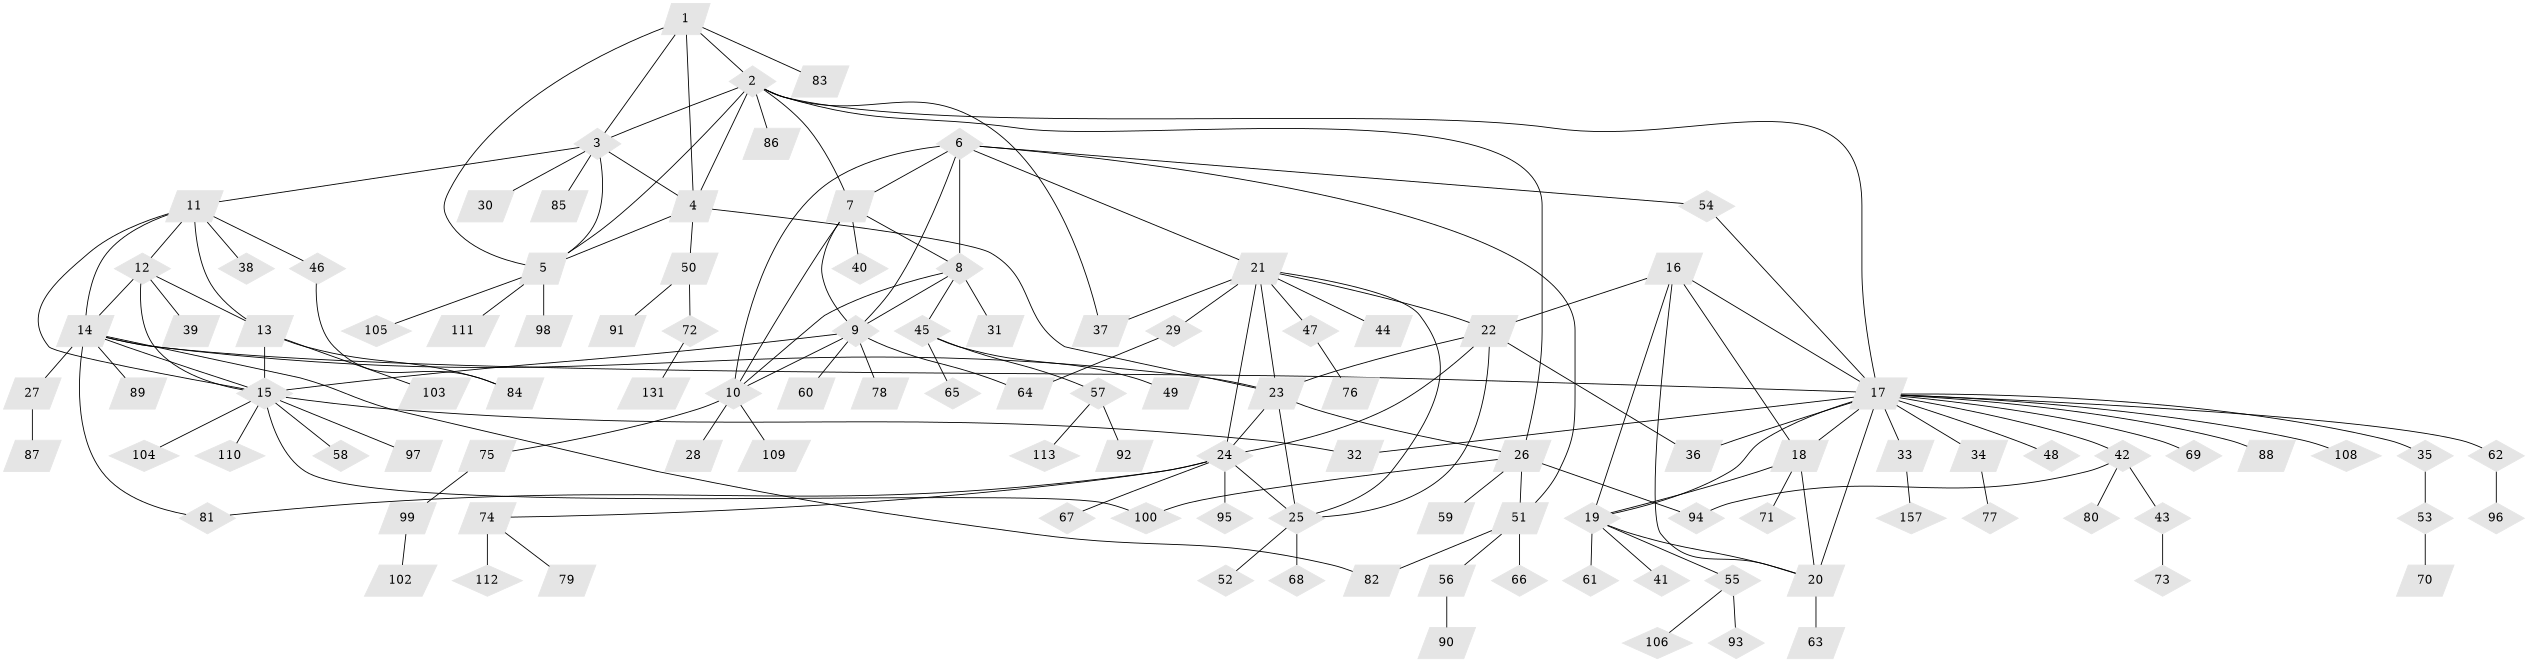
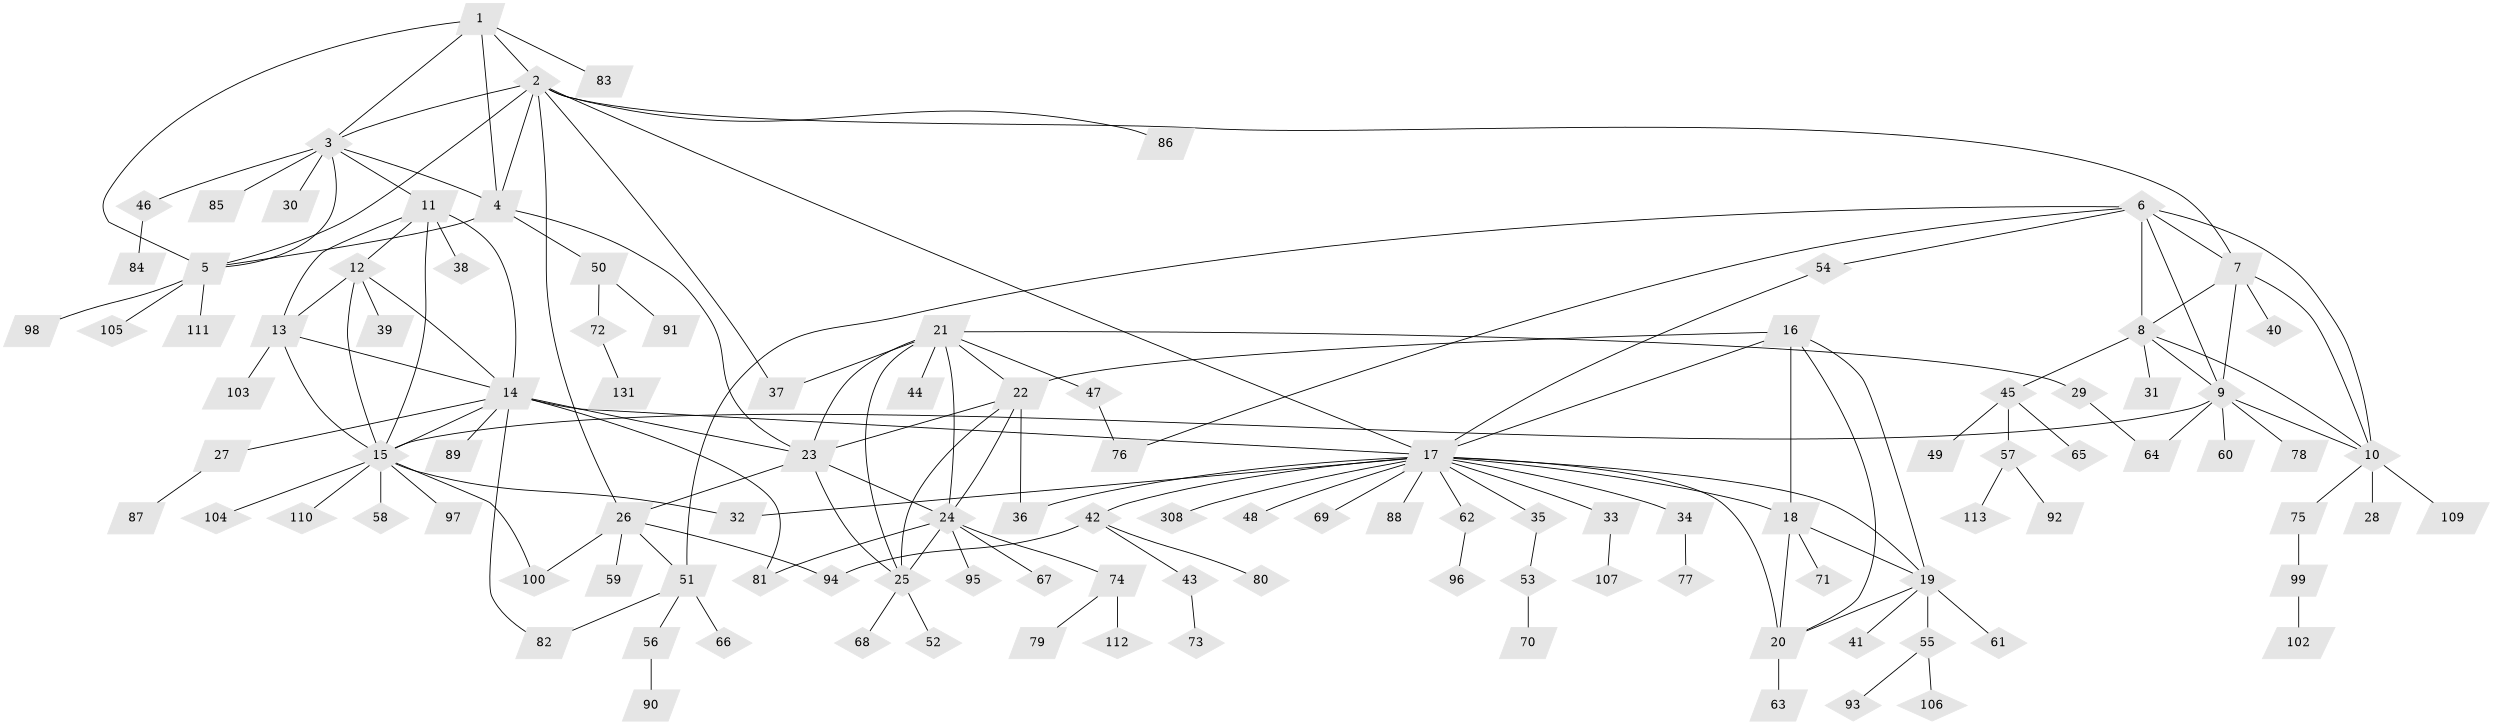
(1106, 205) -> (1627, 293)
(259, 239) -> (236, 172)
(390, 362) -> (395, 362)
(2346, 456) -> (1172, 518)
(1911, 518) -> (1607, 581)
